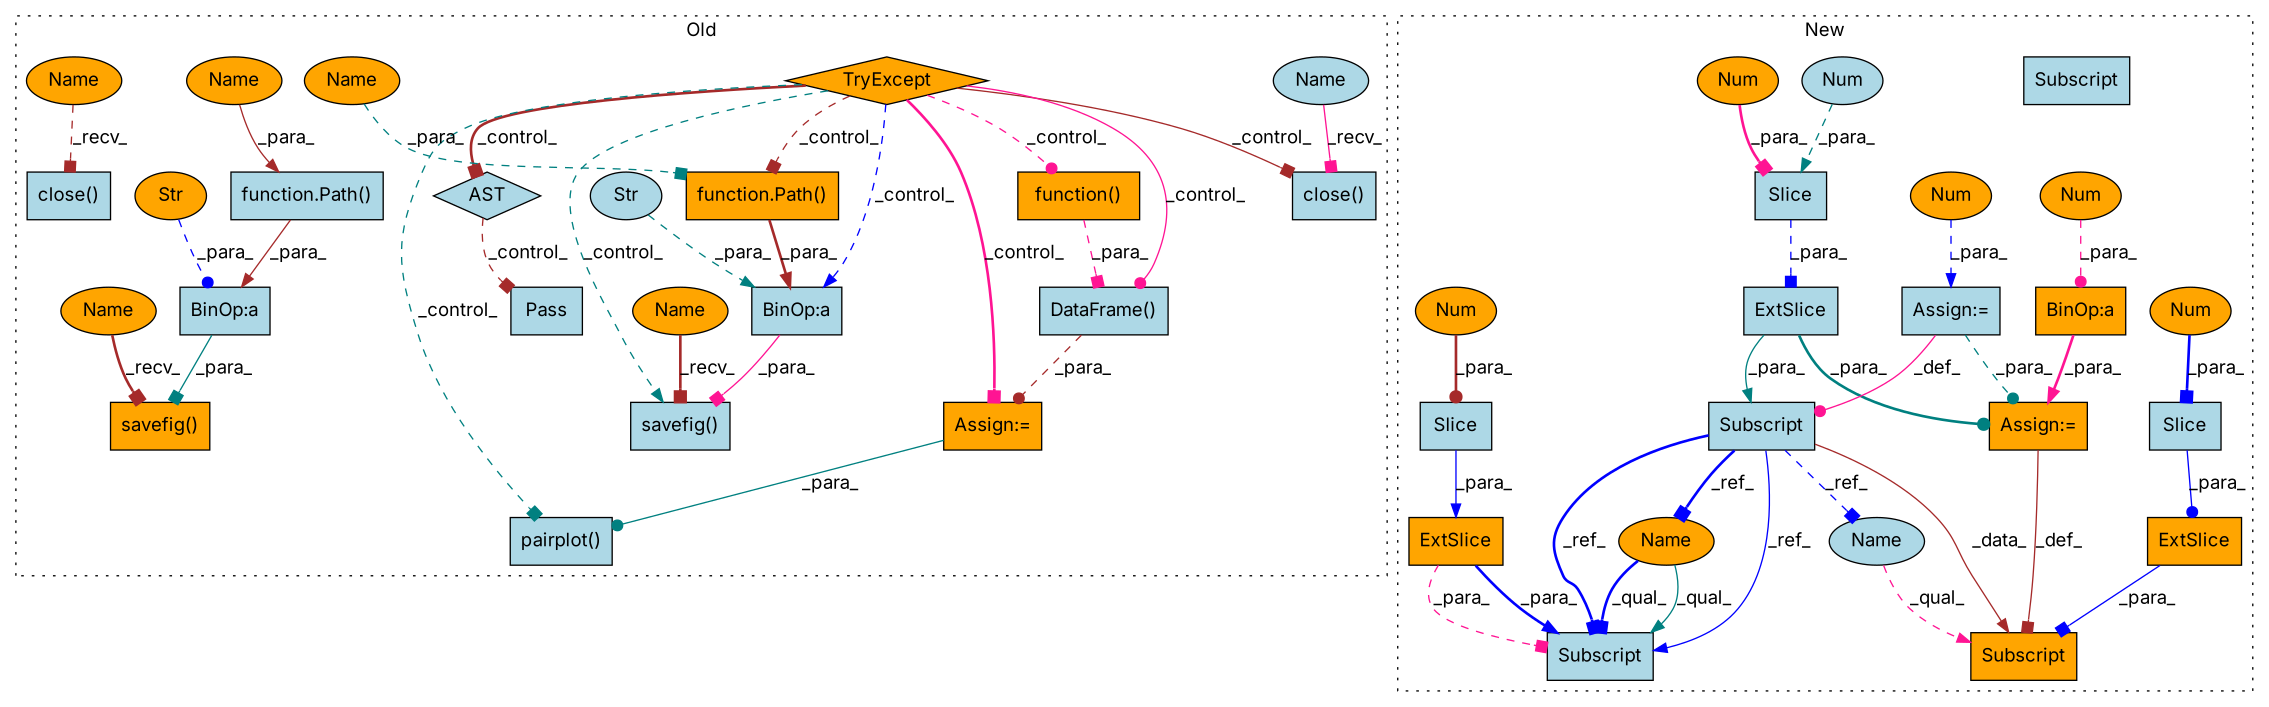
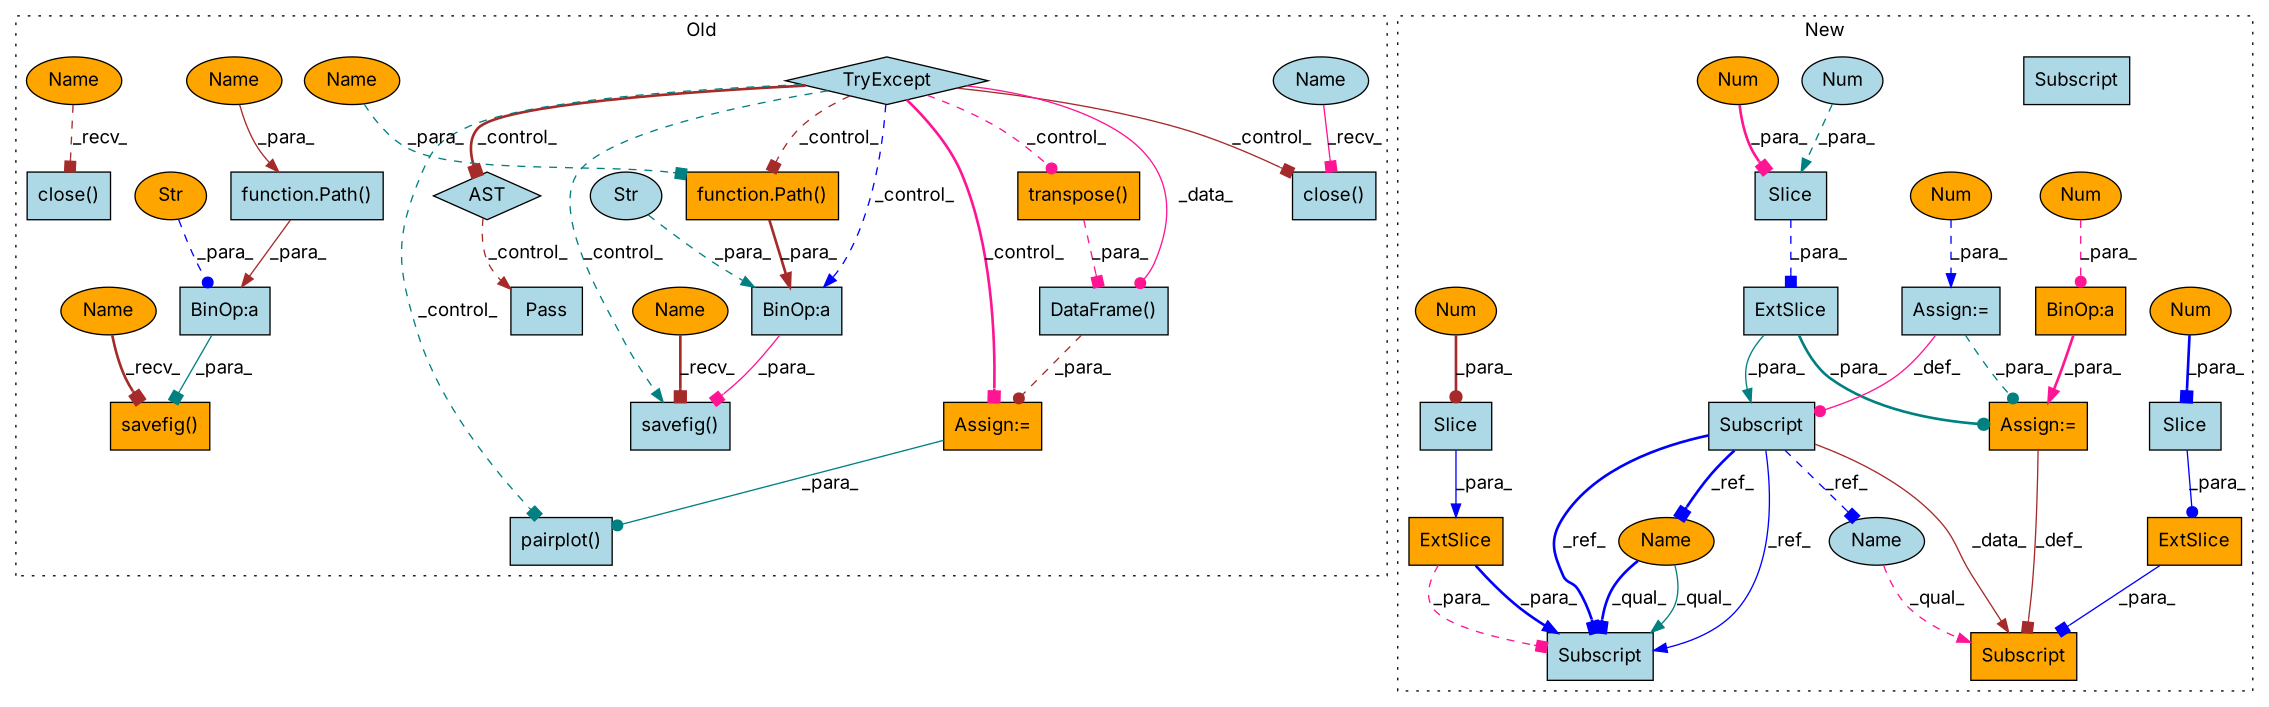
(887, 81) -> (887, 81)
(1079, 196) -> (1079, 196)
(1206, 196) -> (1206, 196)
(484, 251) -> (484, 251)
